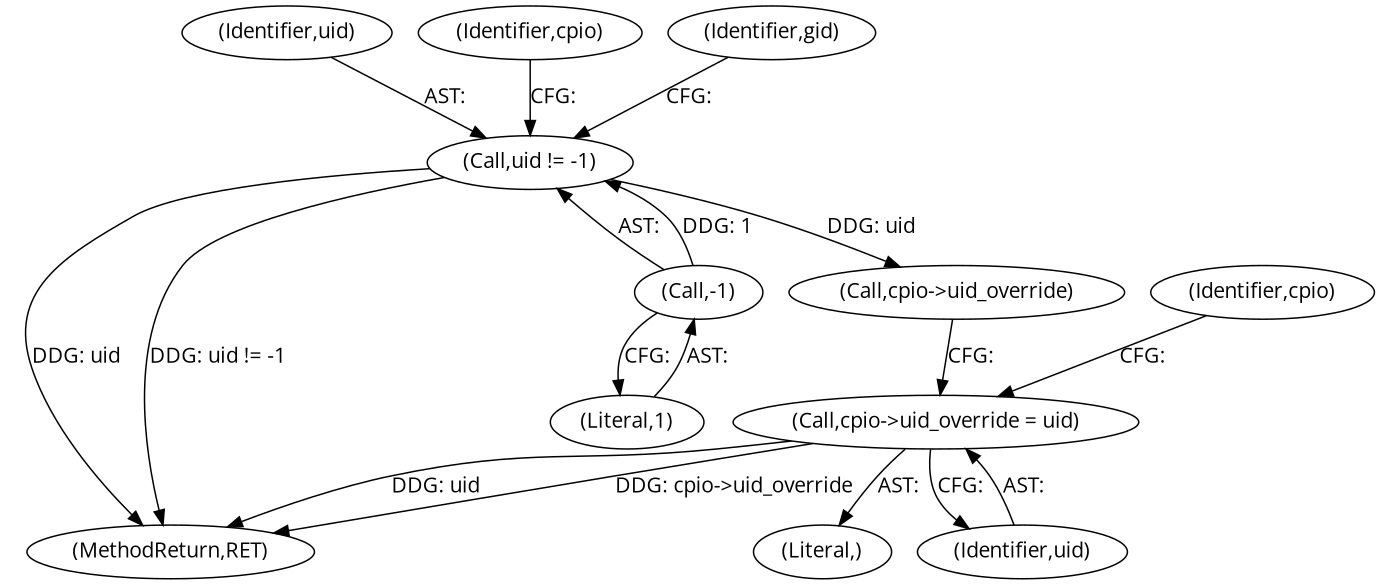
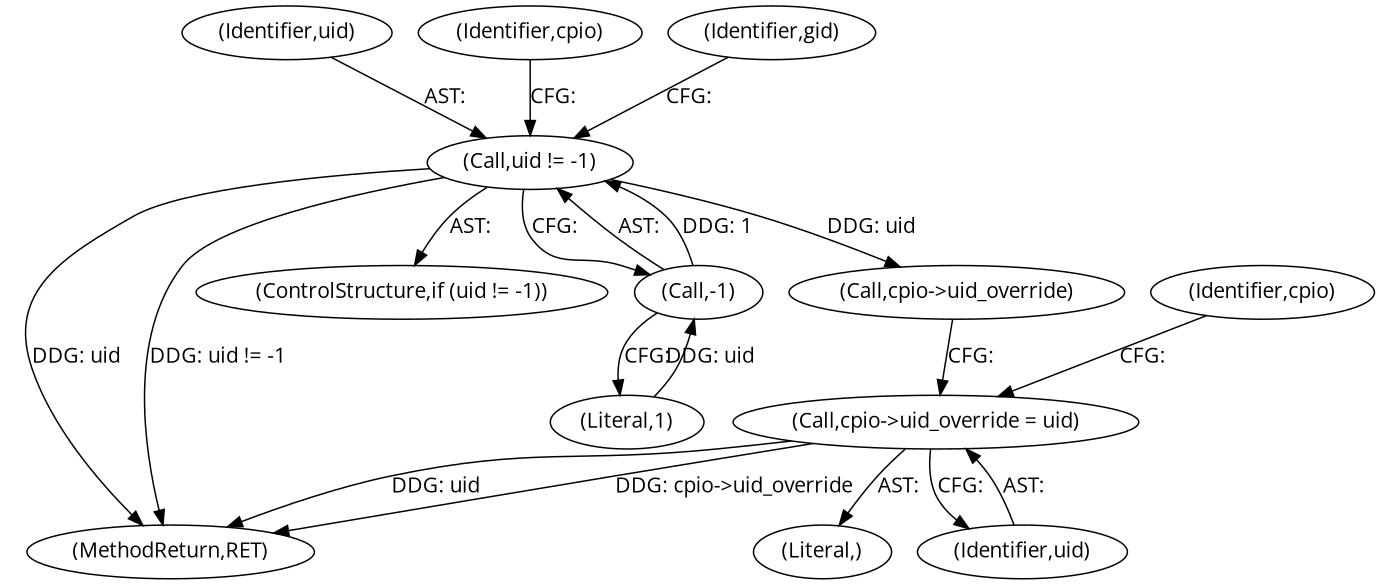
none -> (556, 257)
none -> (402, 292)
(711, 357) -> (711, 357)
